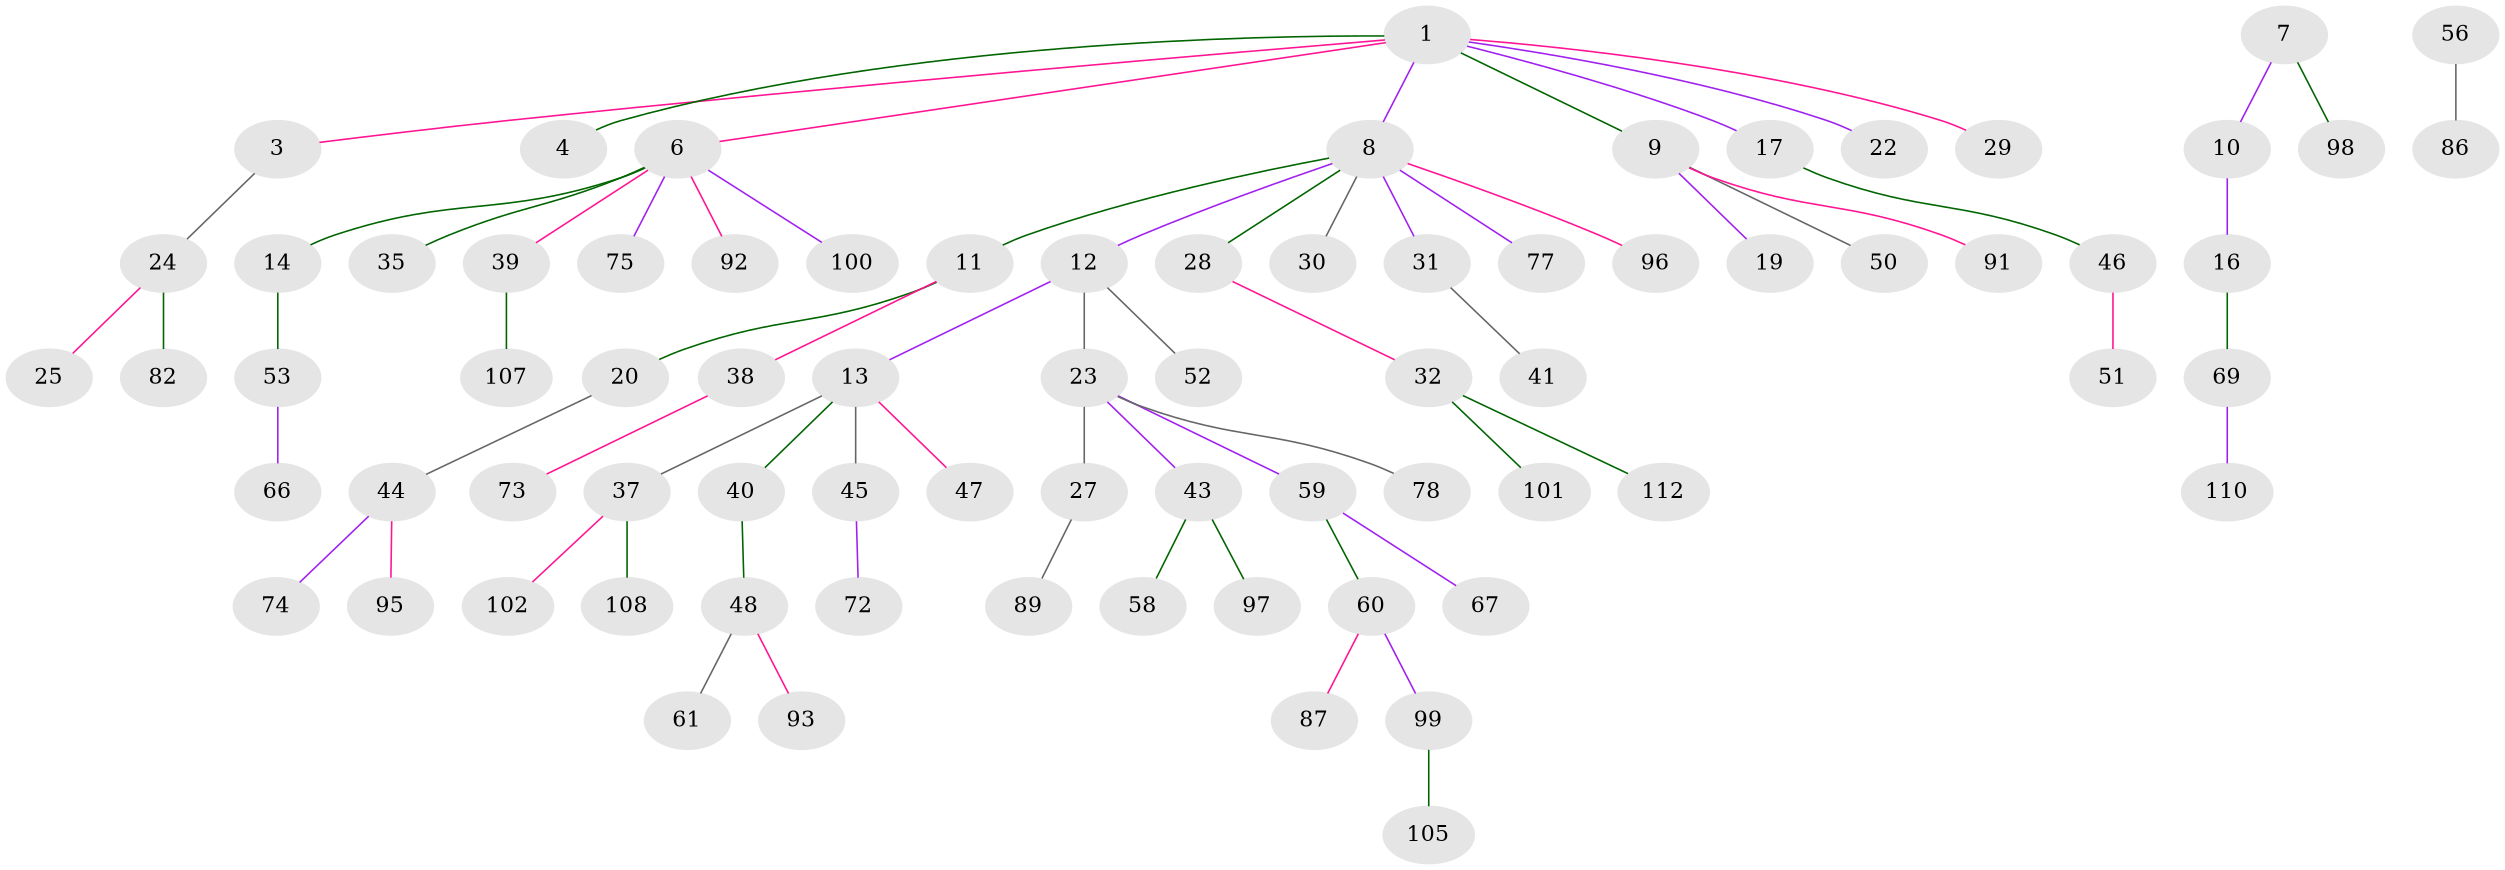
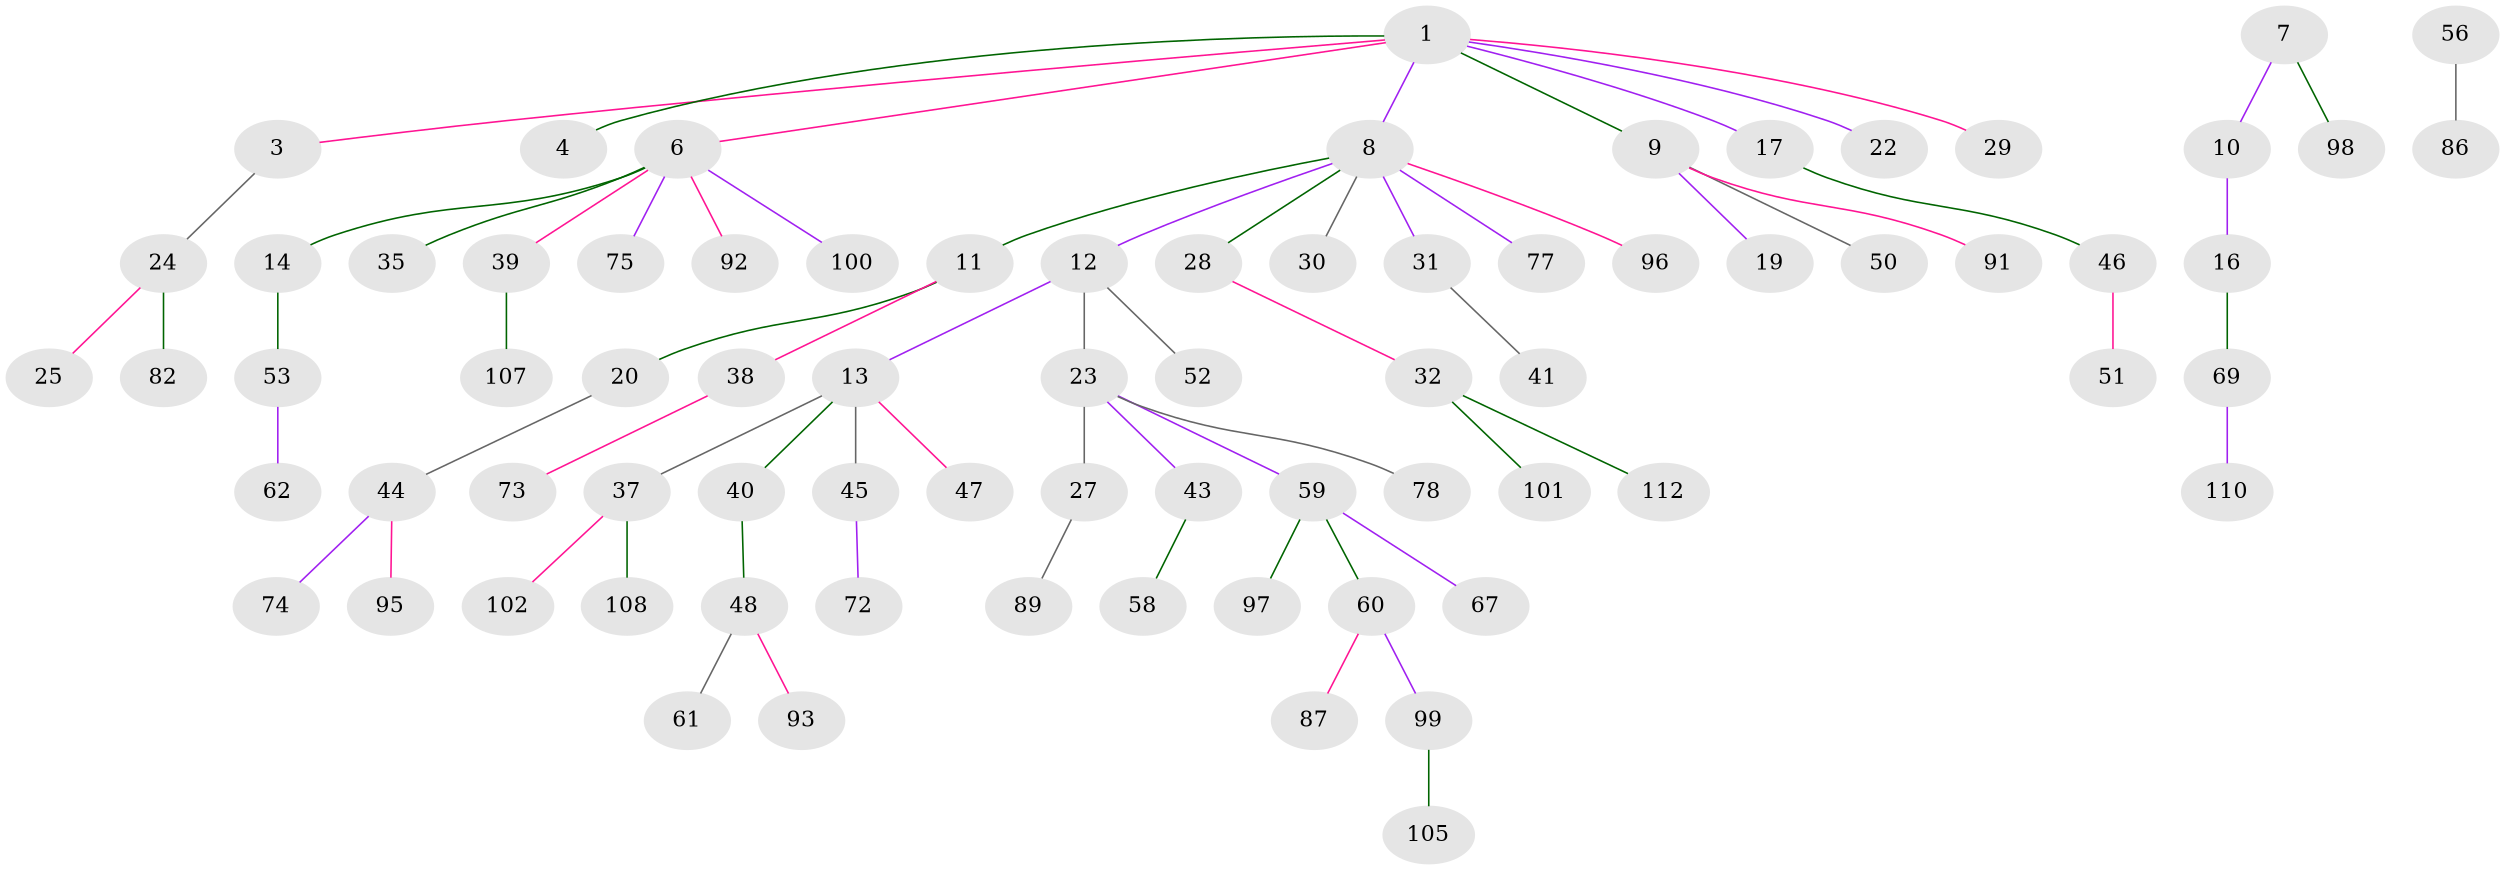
(278, 492) -> (278, 492)
(1228, 549) -> (1285, 549)
